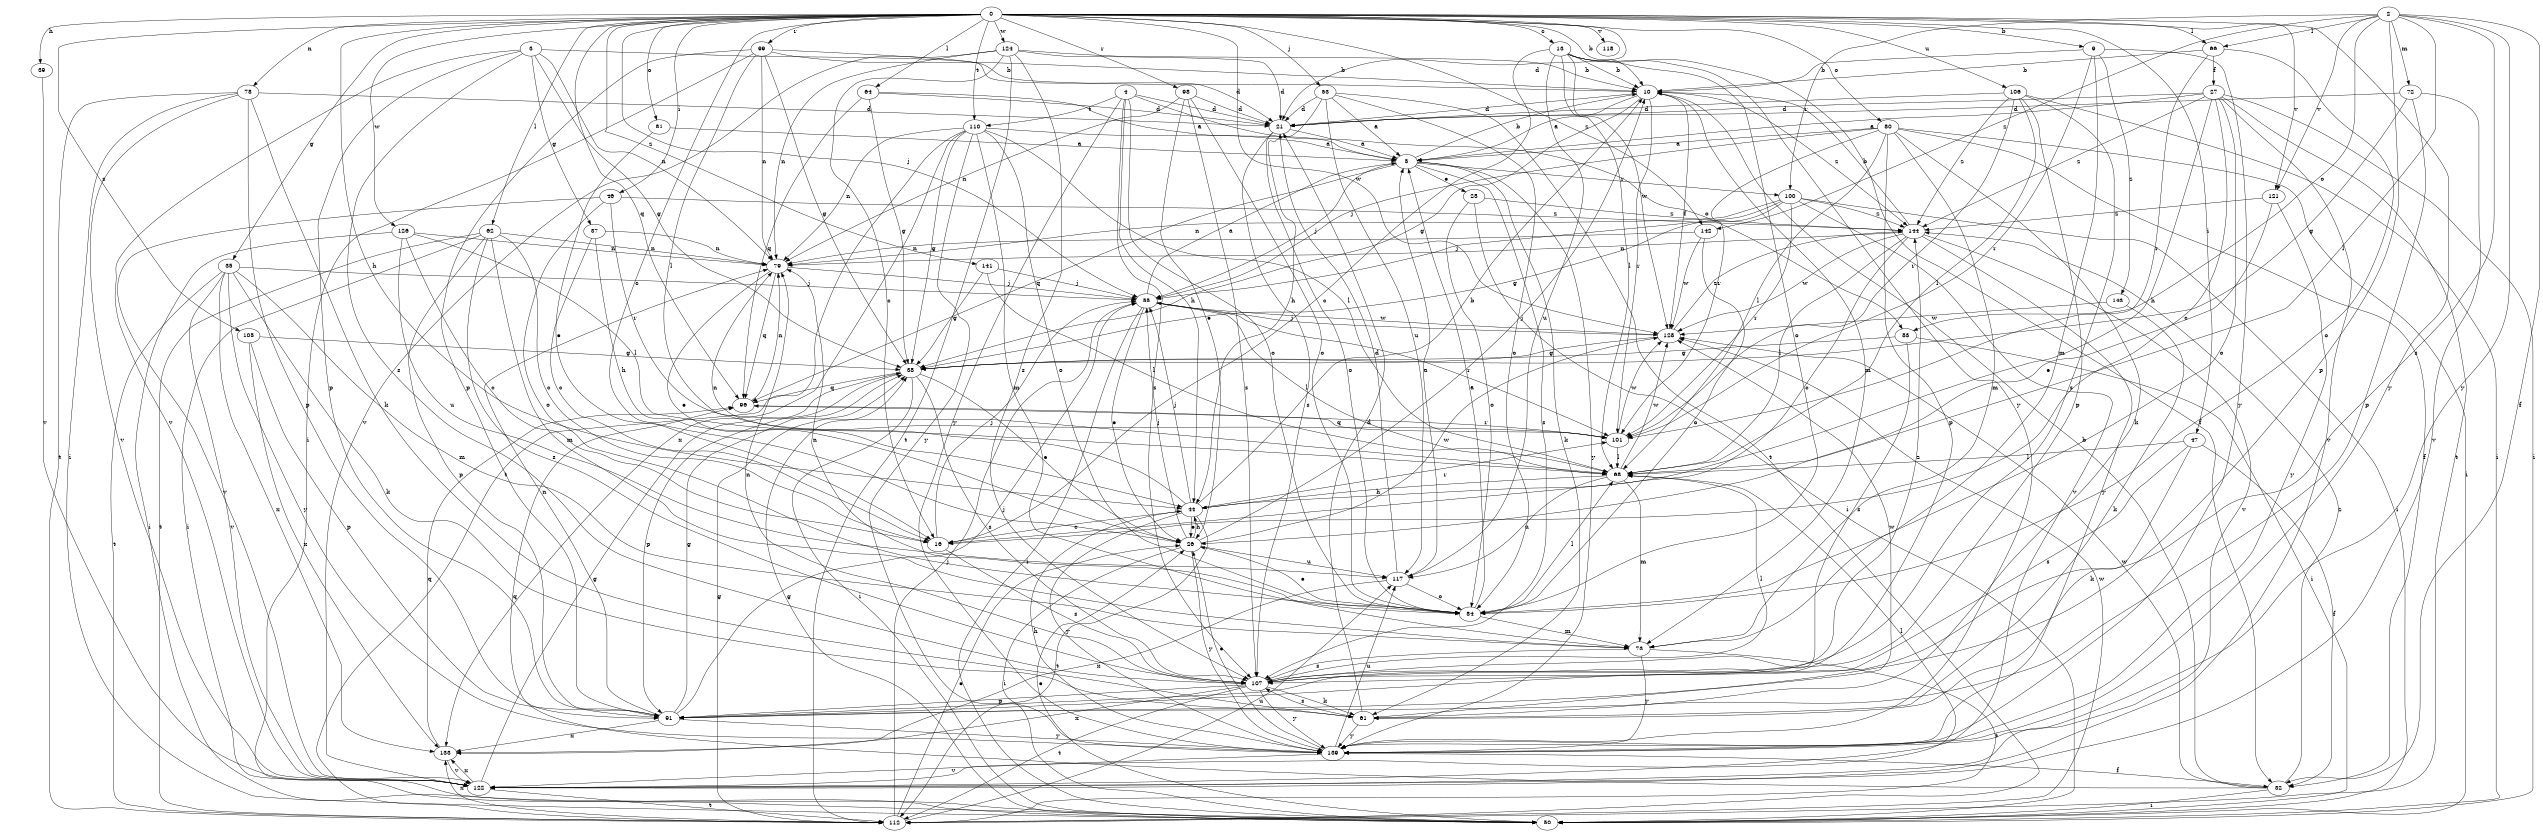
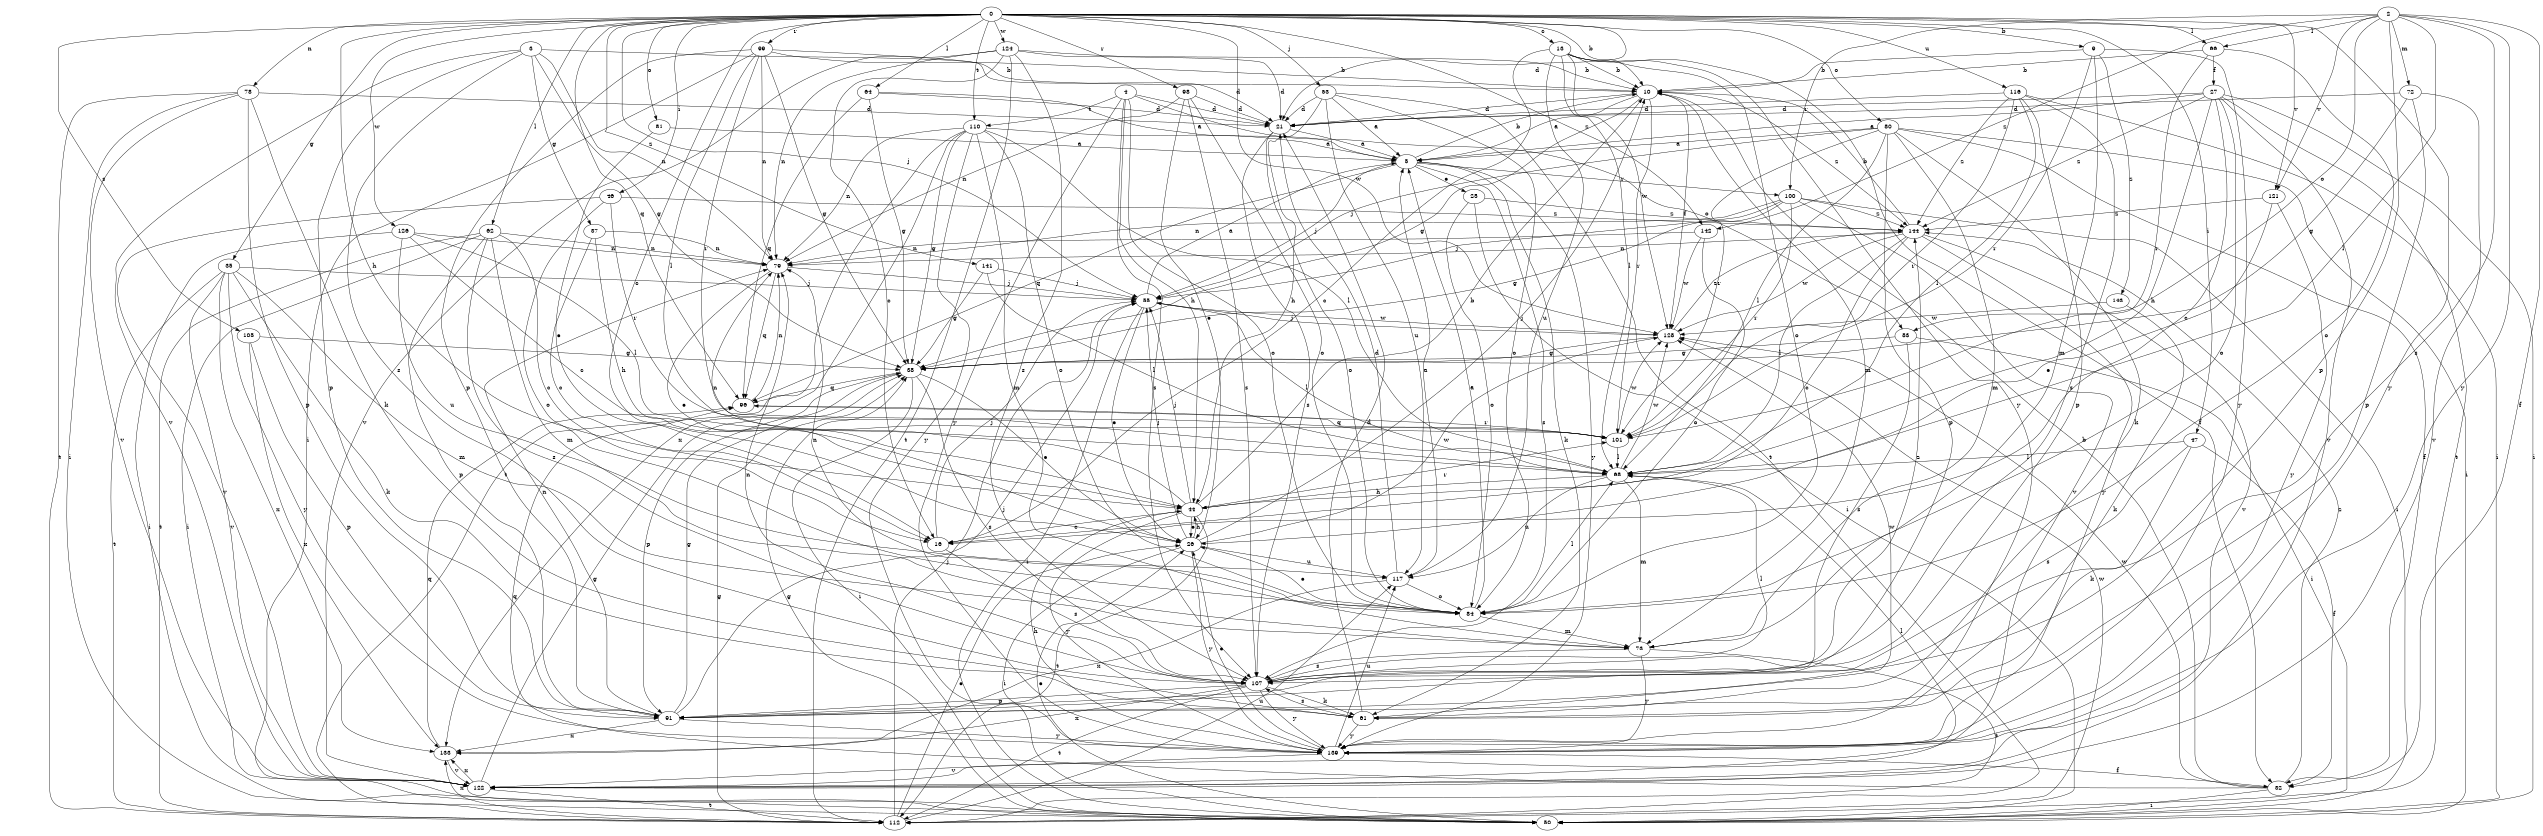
(1608, 49) -> none
(42, 71) -> none
(2015, 92) -> (2015, 92)
(1385, 351) -> (1043, 419)
(615, 460) -> (827, 439)
